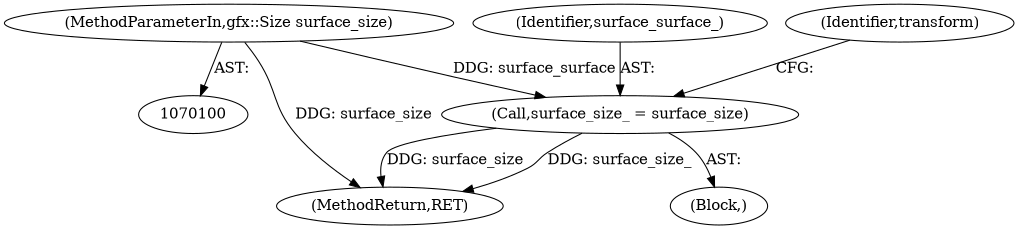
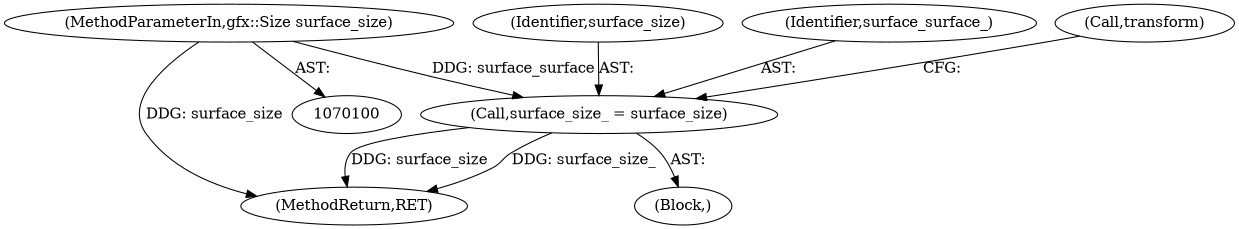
none -> (598, 23)
(900, 23) -> (1145, 23)
